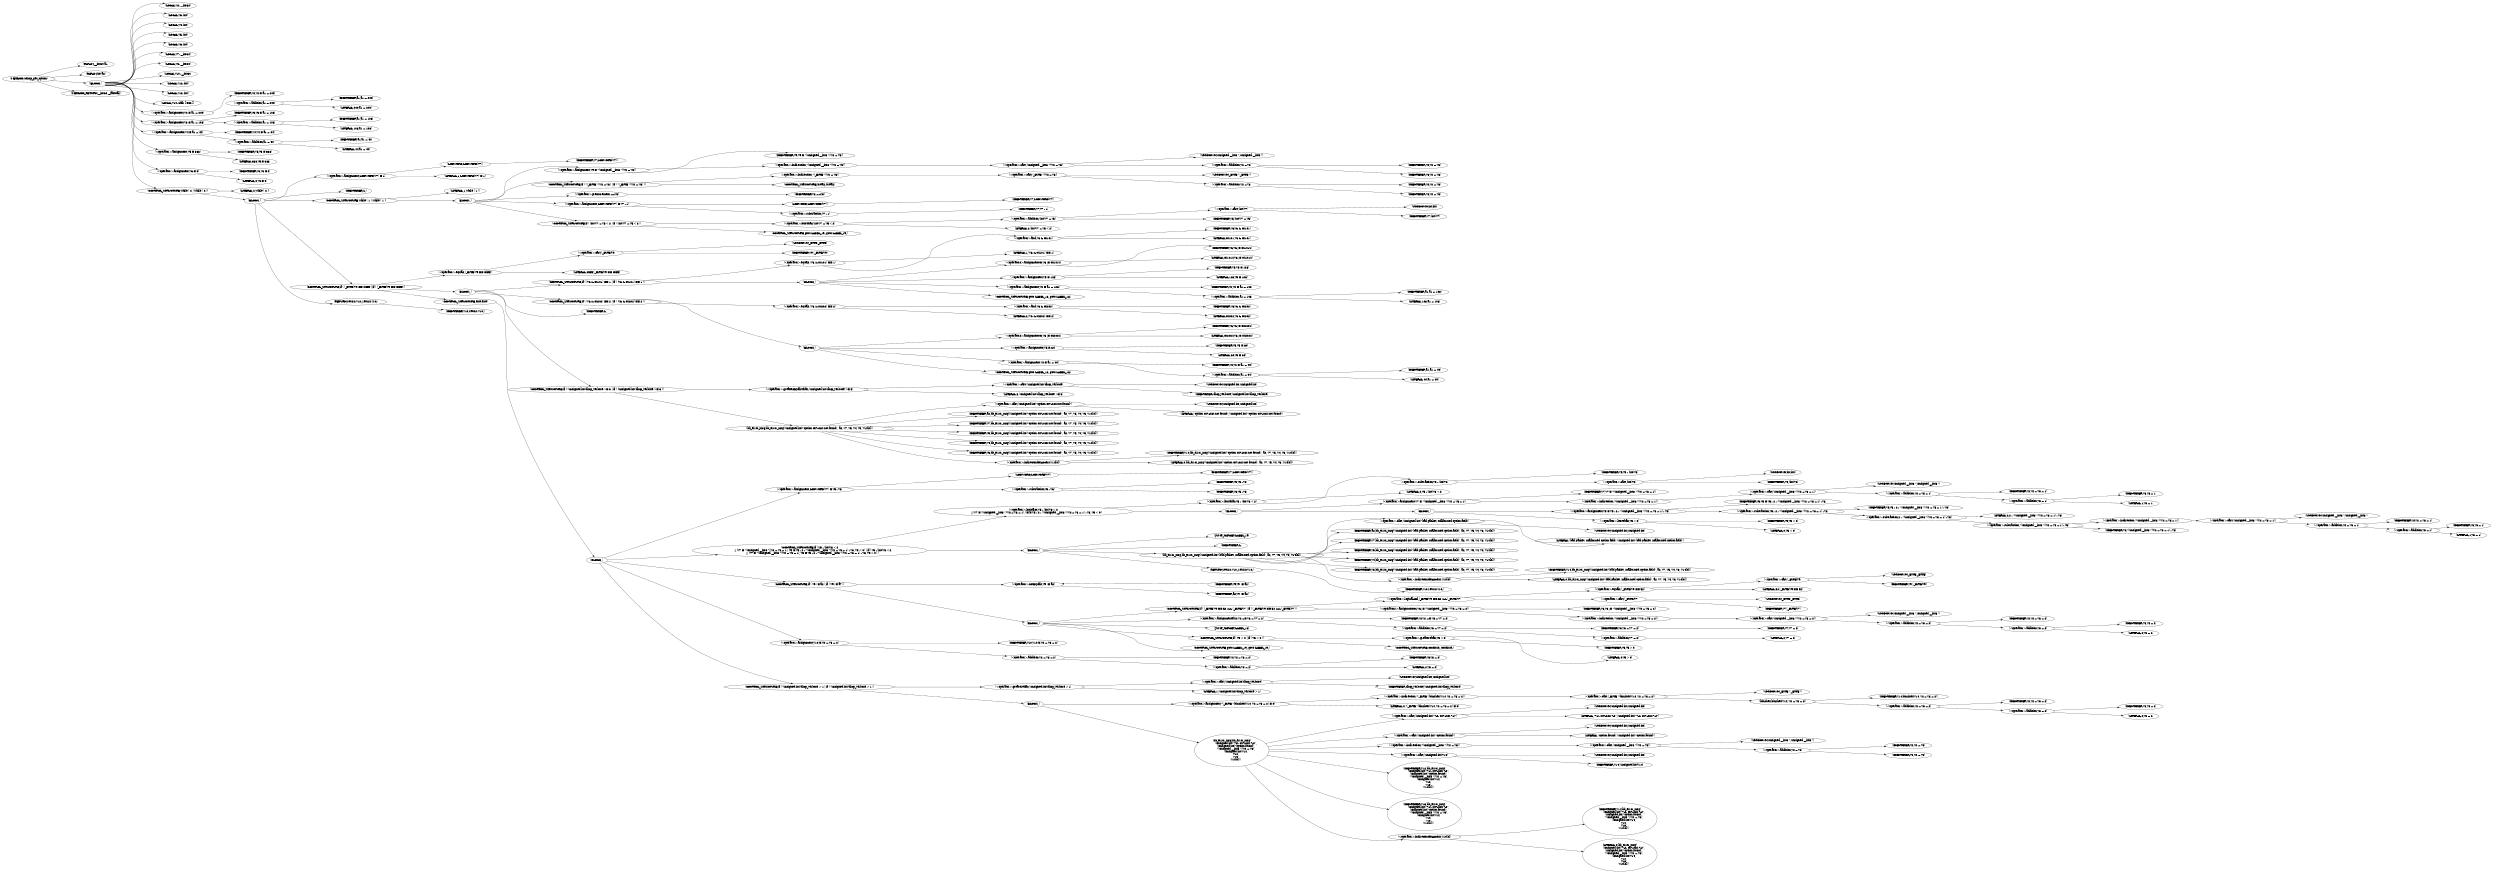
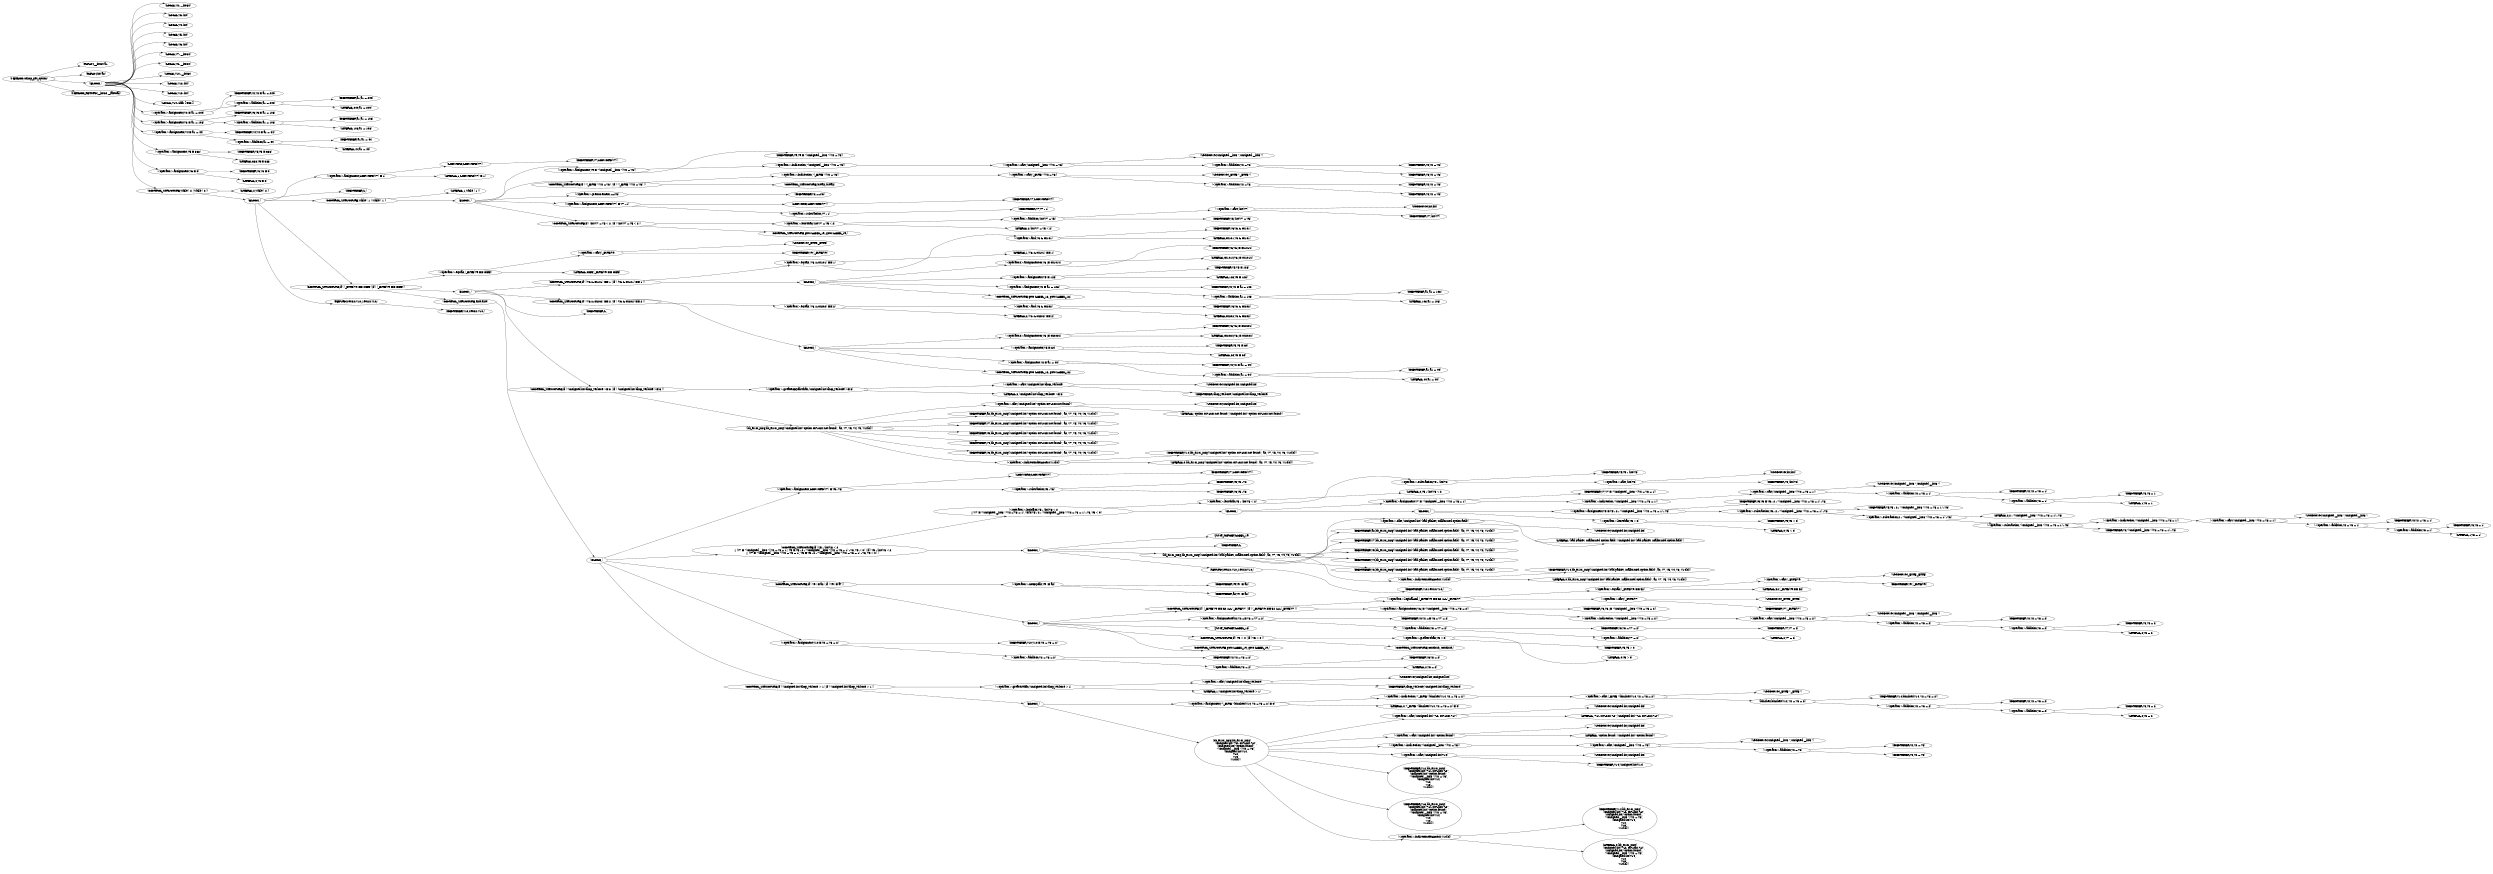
none -> (216, 109)
(1136, 583) -> (1134, 586)
